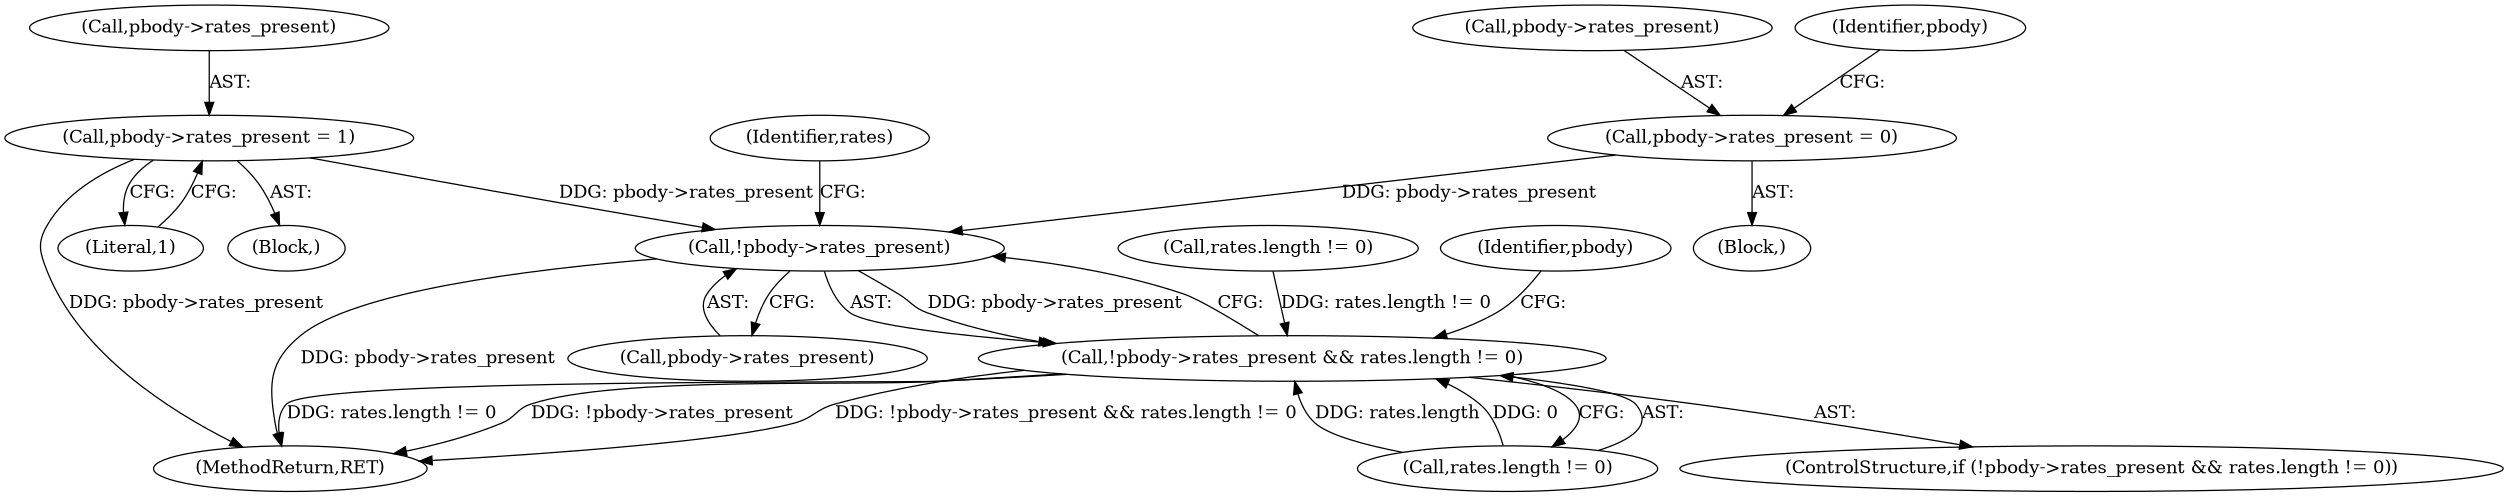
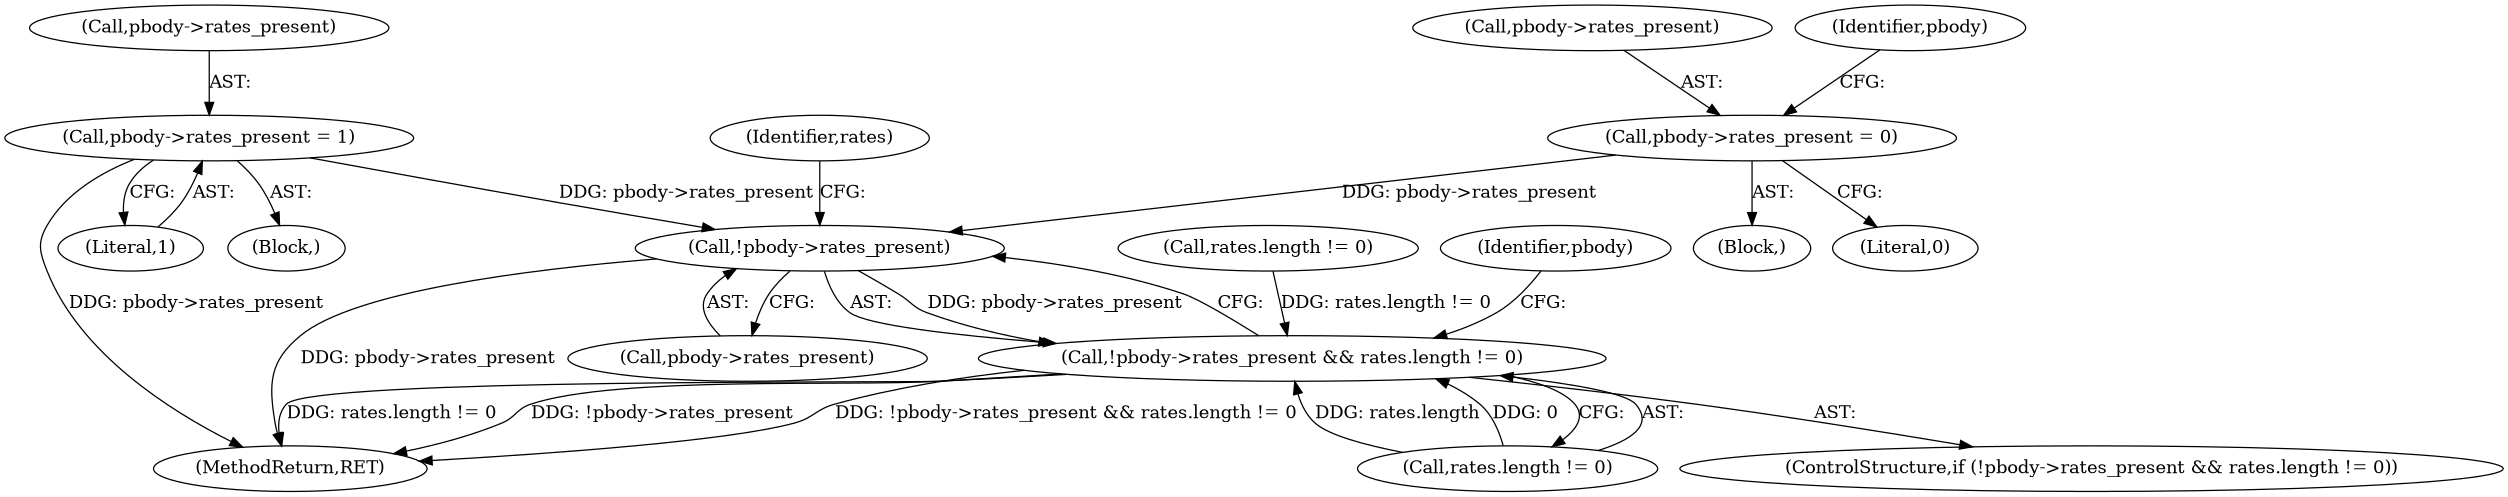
(217, 193) -> (217, 193)
none -> (1905, 248)
